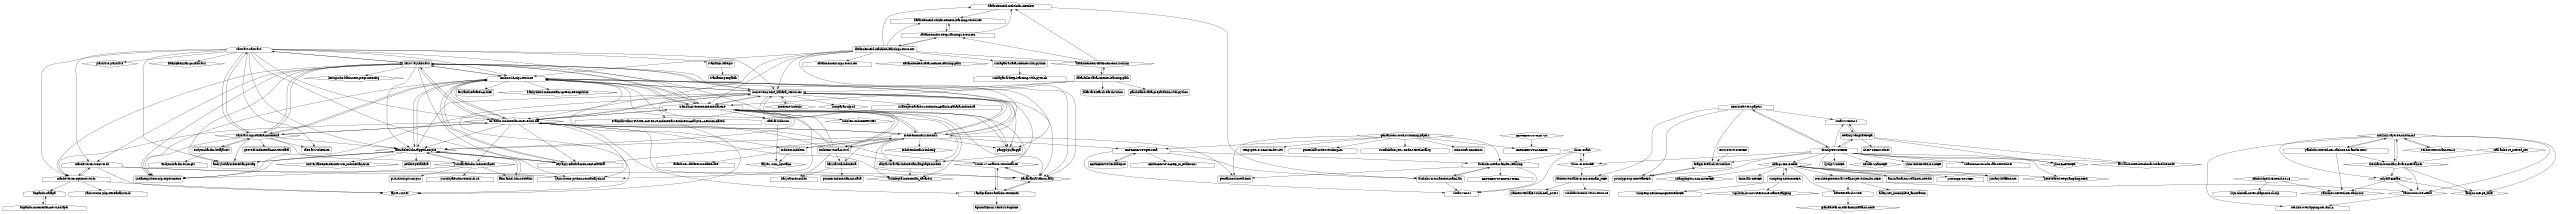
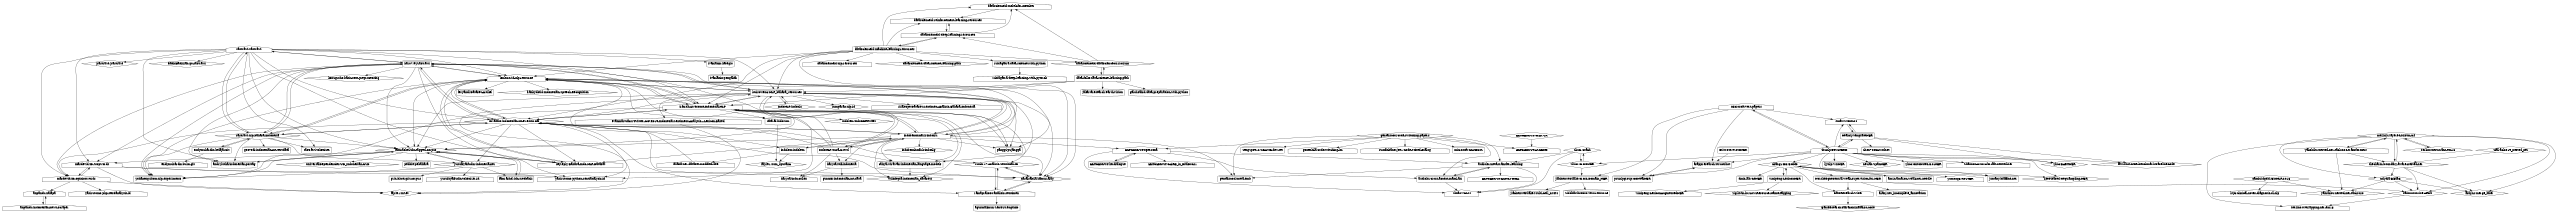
(425, 94) -> (253, 157)
(1228, 95) -> (1487, 148)
(644, 105) -> (652, 134)
(1695, 179) -> none
